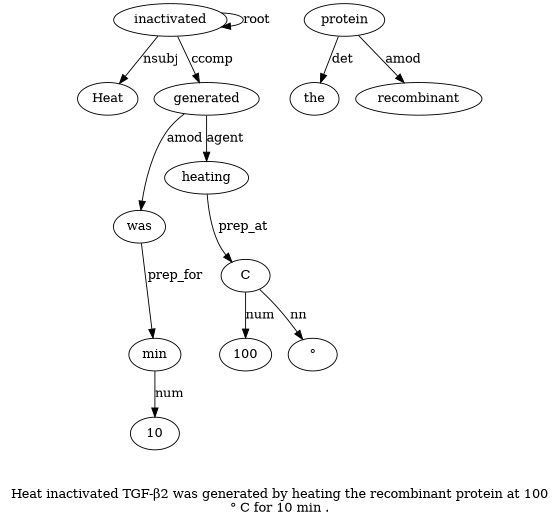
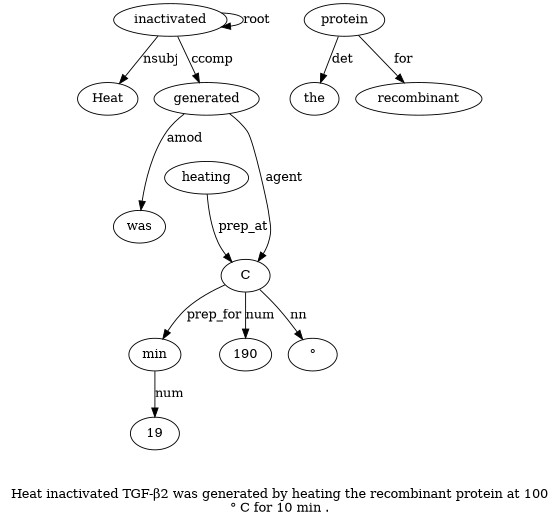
(403, 59) -> (403, 59)
(207, 134) -> (262, 180)
(147, 286) -> (193, 303)
(246, 355) -> (246, 355)
(155, 434) -> (155, 434)
